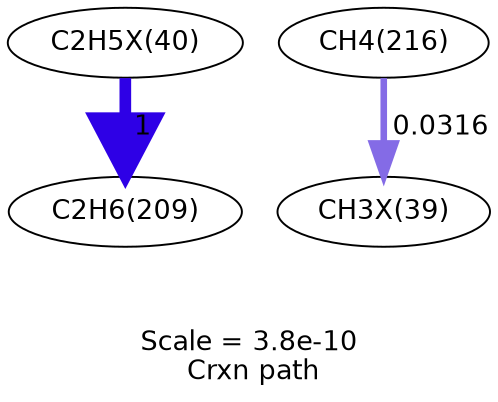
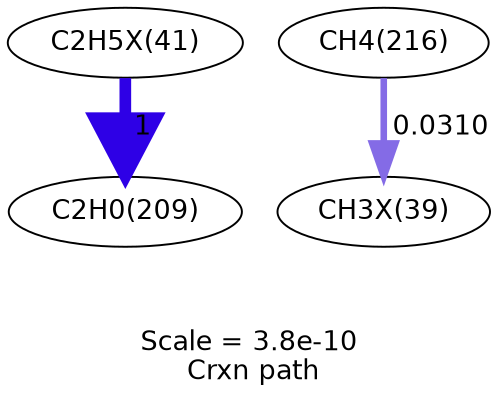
(125, 43) -> (125, 43)
(437, 127) -> (437, 127)
(125, 212) -> (125, 212)
